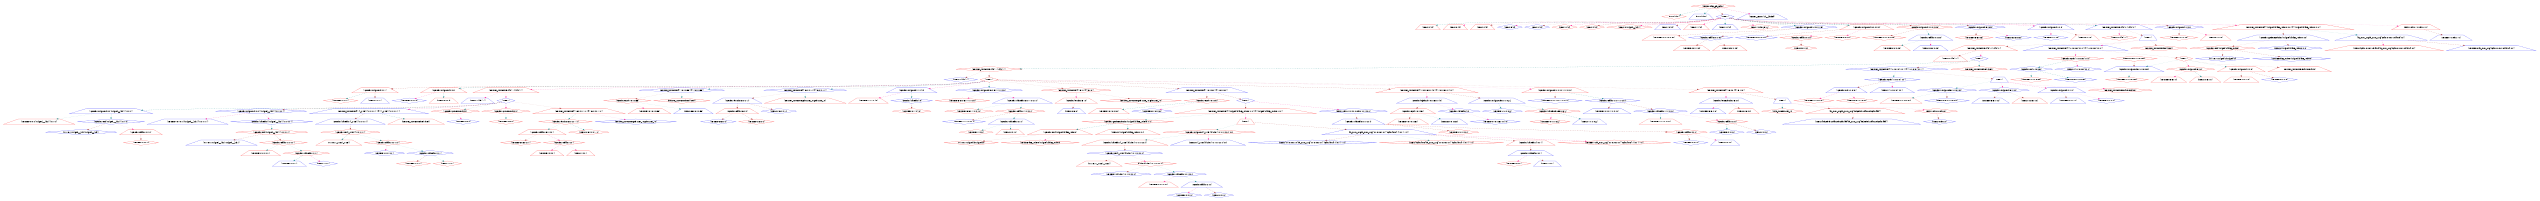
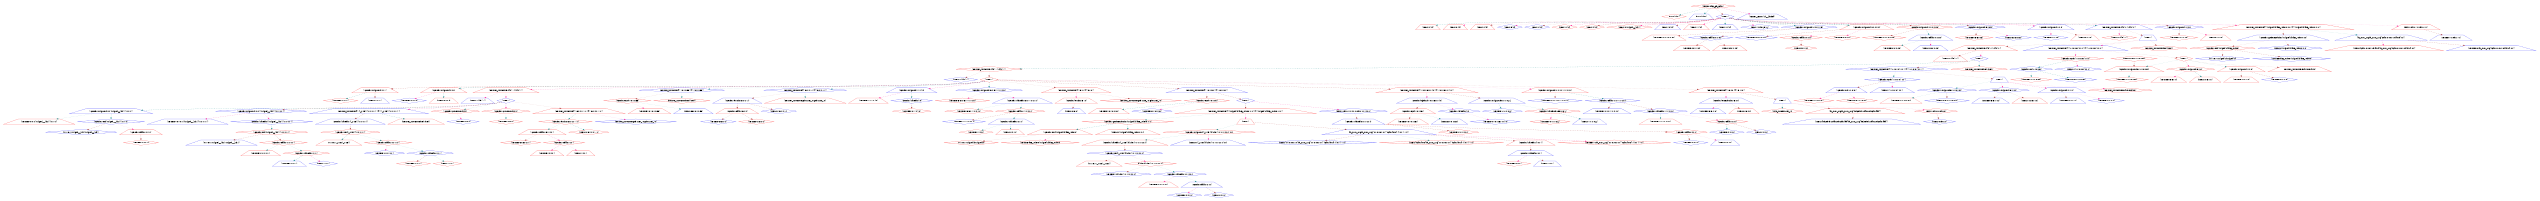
(1760, 27) -> (1760, 27)
(2134, 69) -> (2134, 69)
(1076, 90) -> (1076, 90)
